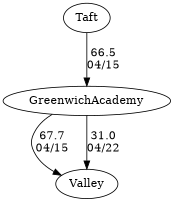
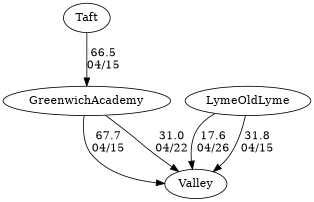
none -> (248, 101)
